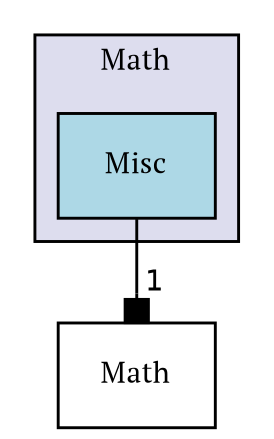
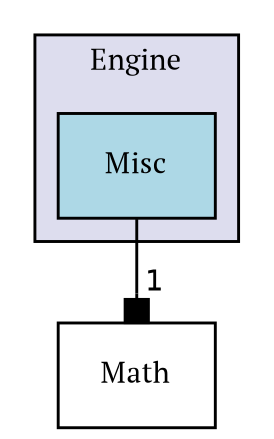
(137, 63) -> (137, 63)
